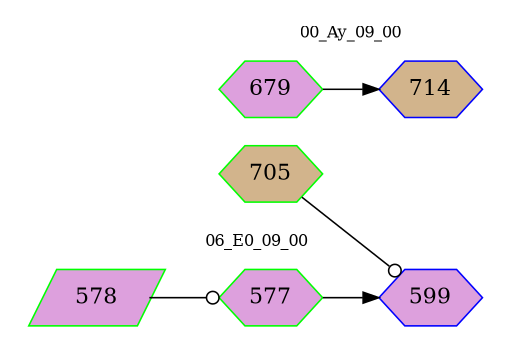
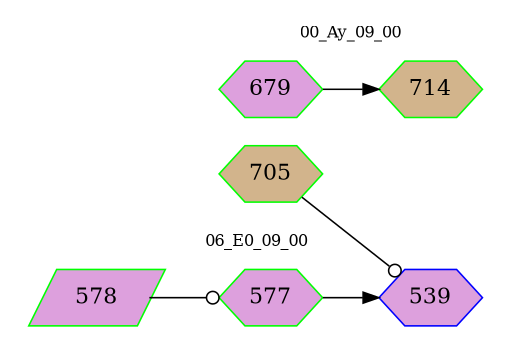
(431, 89) -> (431, 89)
(431, 298) -> (431, 298)
